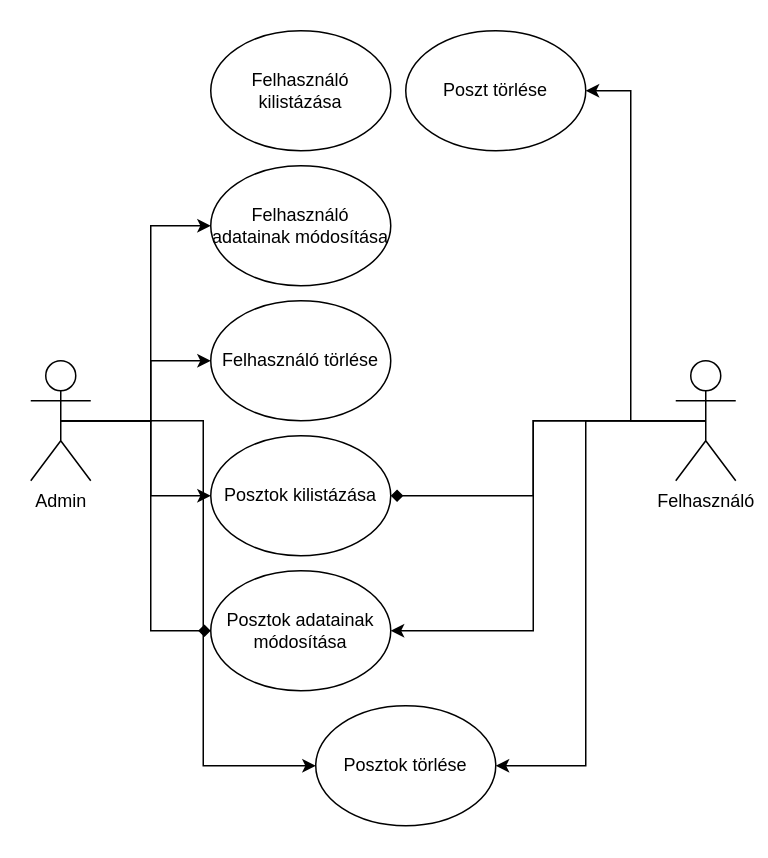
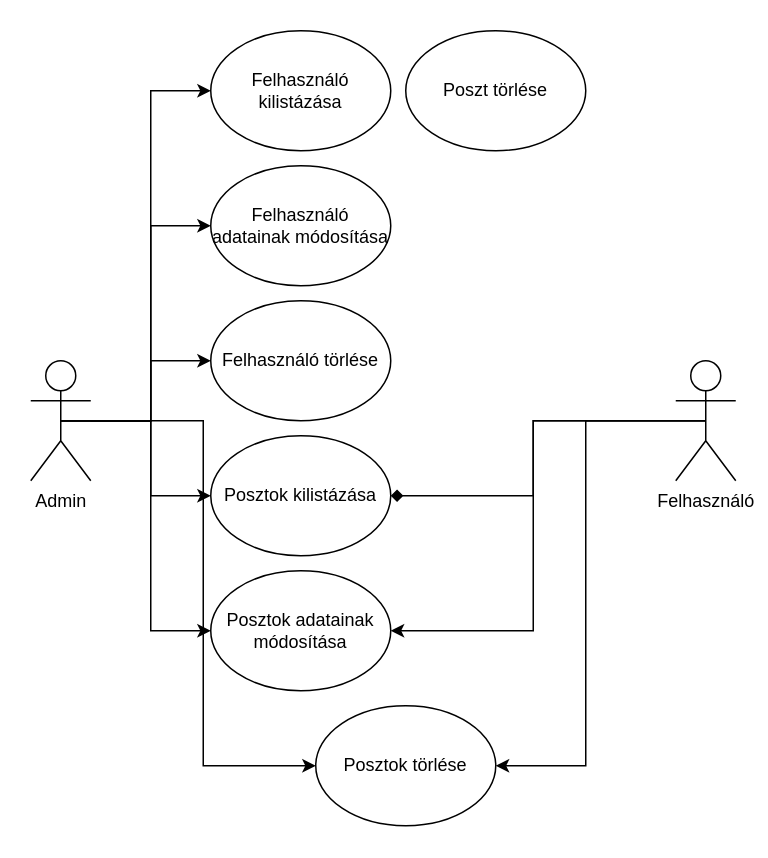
none -> (151, 132)
(631, 237) -> none
(198, 631) -> (199, 631)
